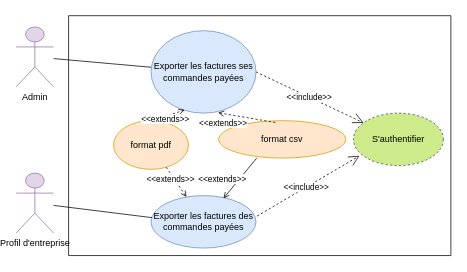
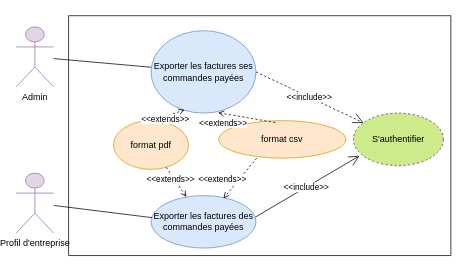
(250, 166) -> (250, 166)
(337, 169) -> (337, 169)
